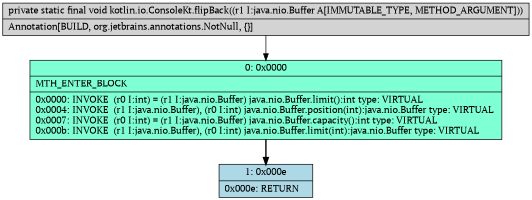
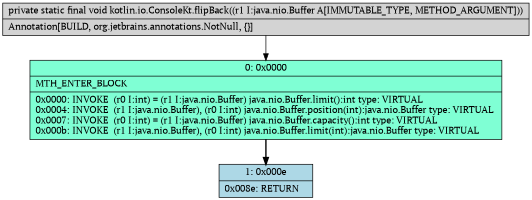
(266, 189) -> (266, 189)
